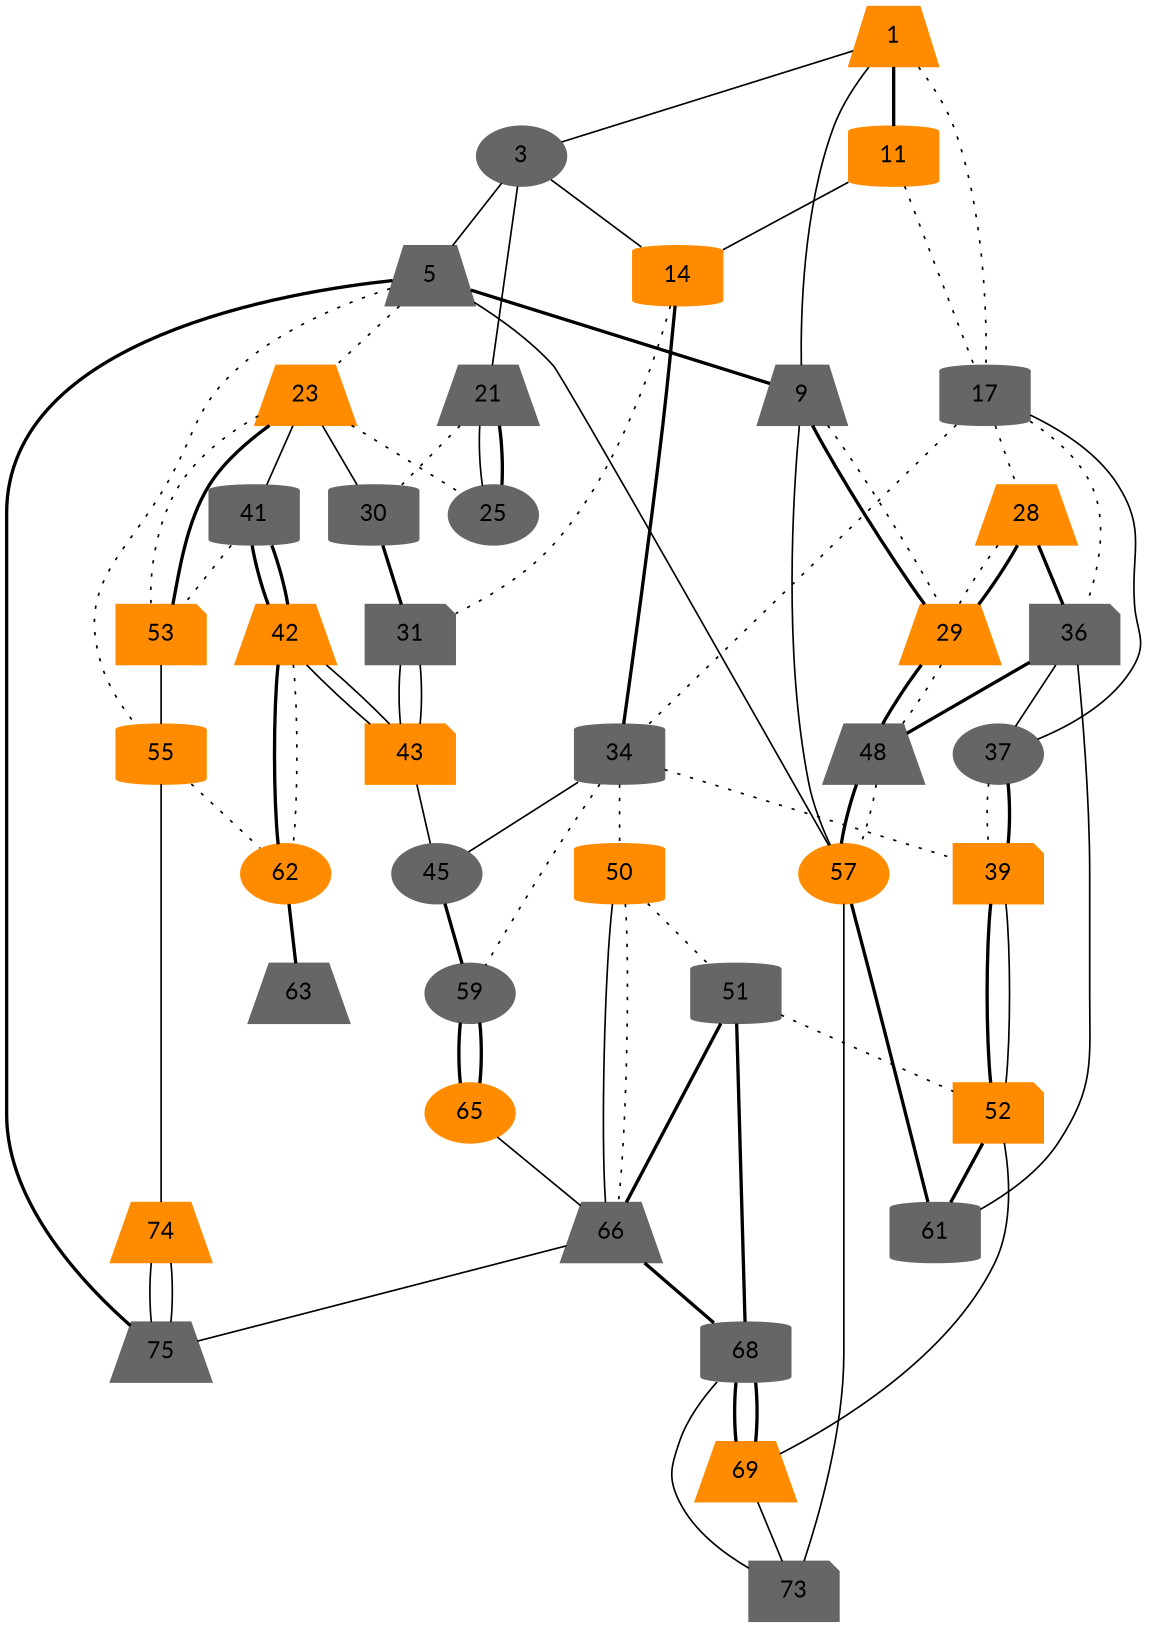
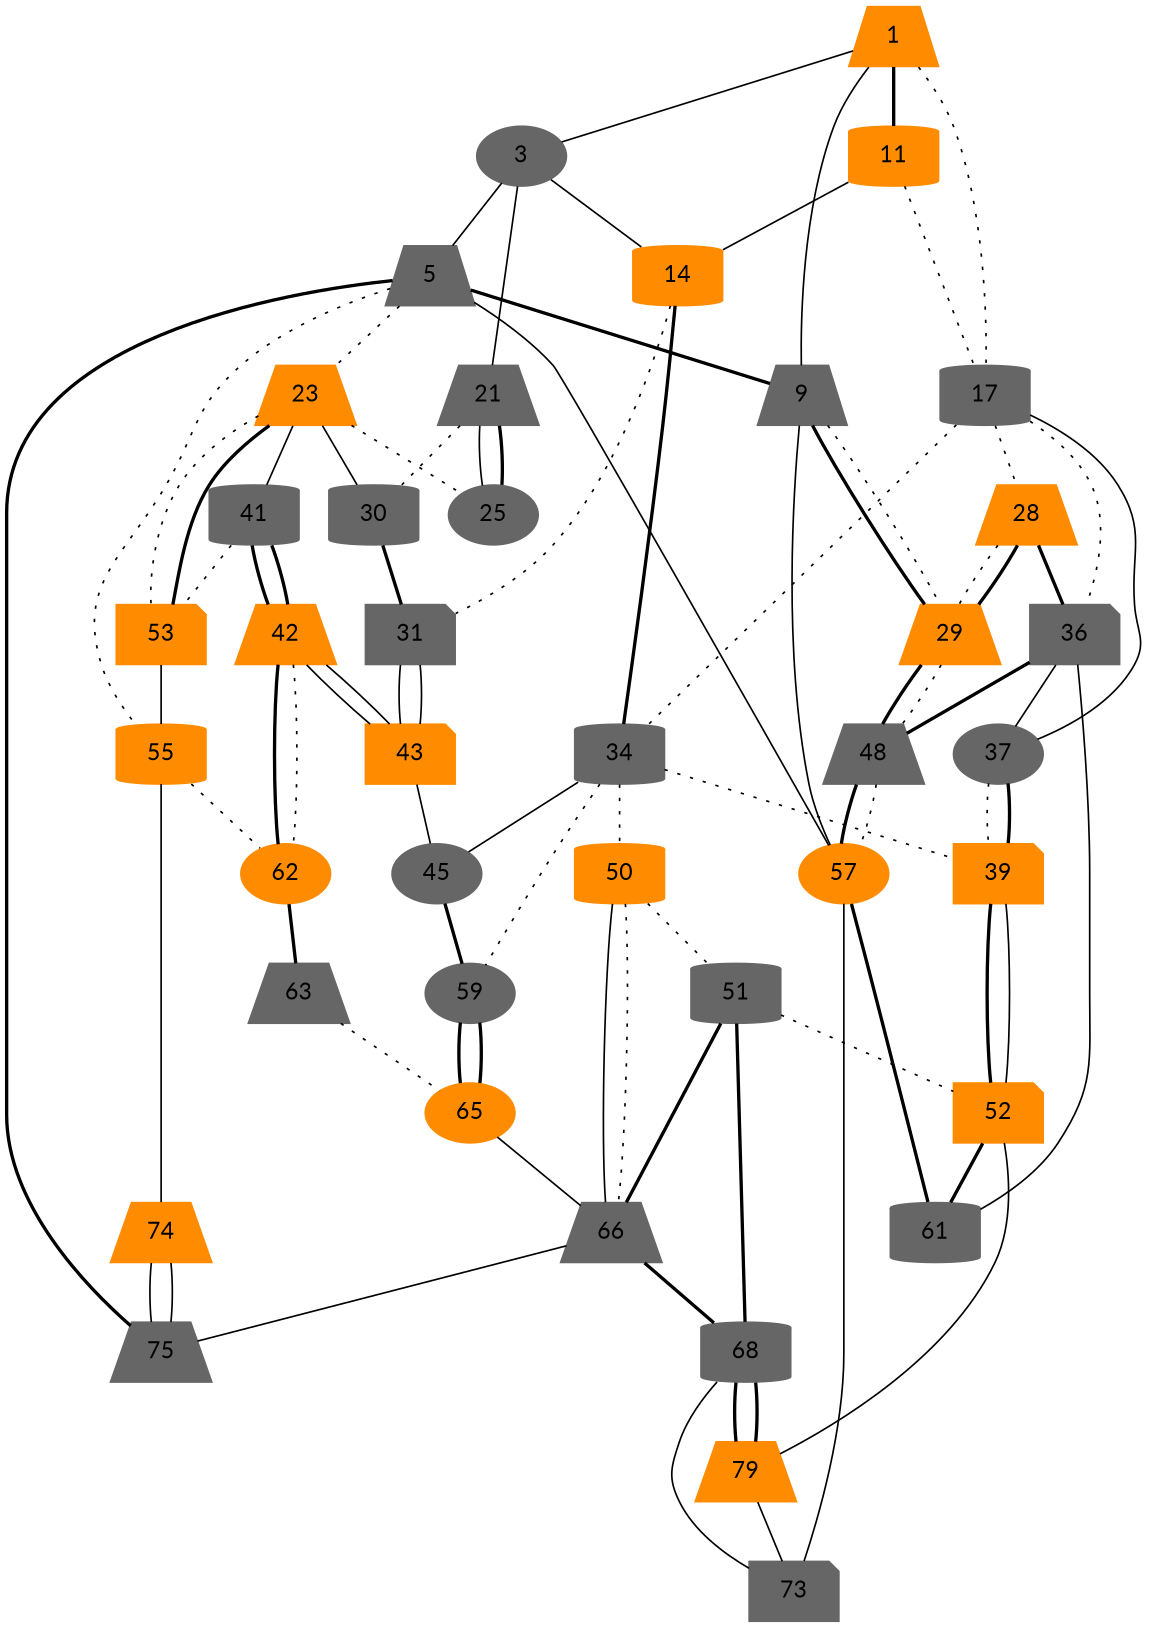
none -> (390, 1057)
(746, 1472) -> (746, 1472)
